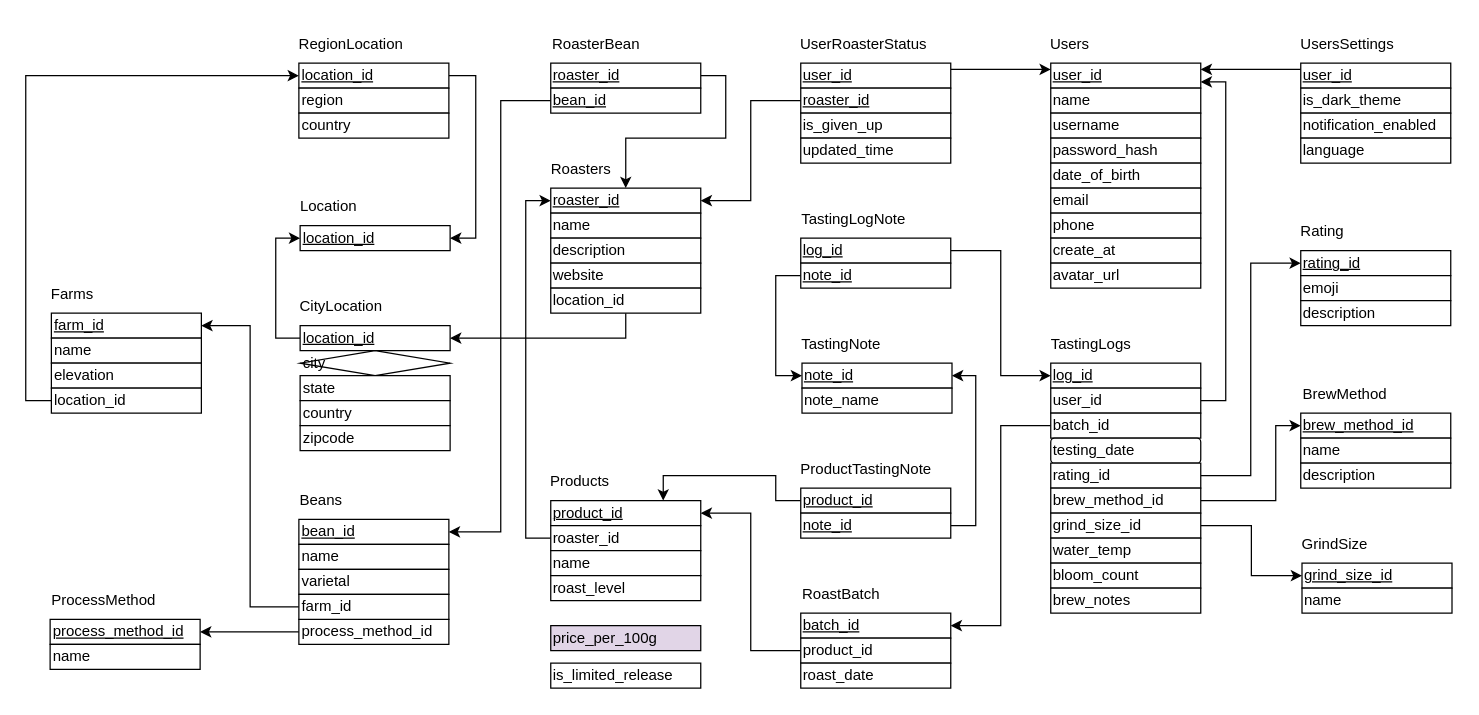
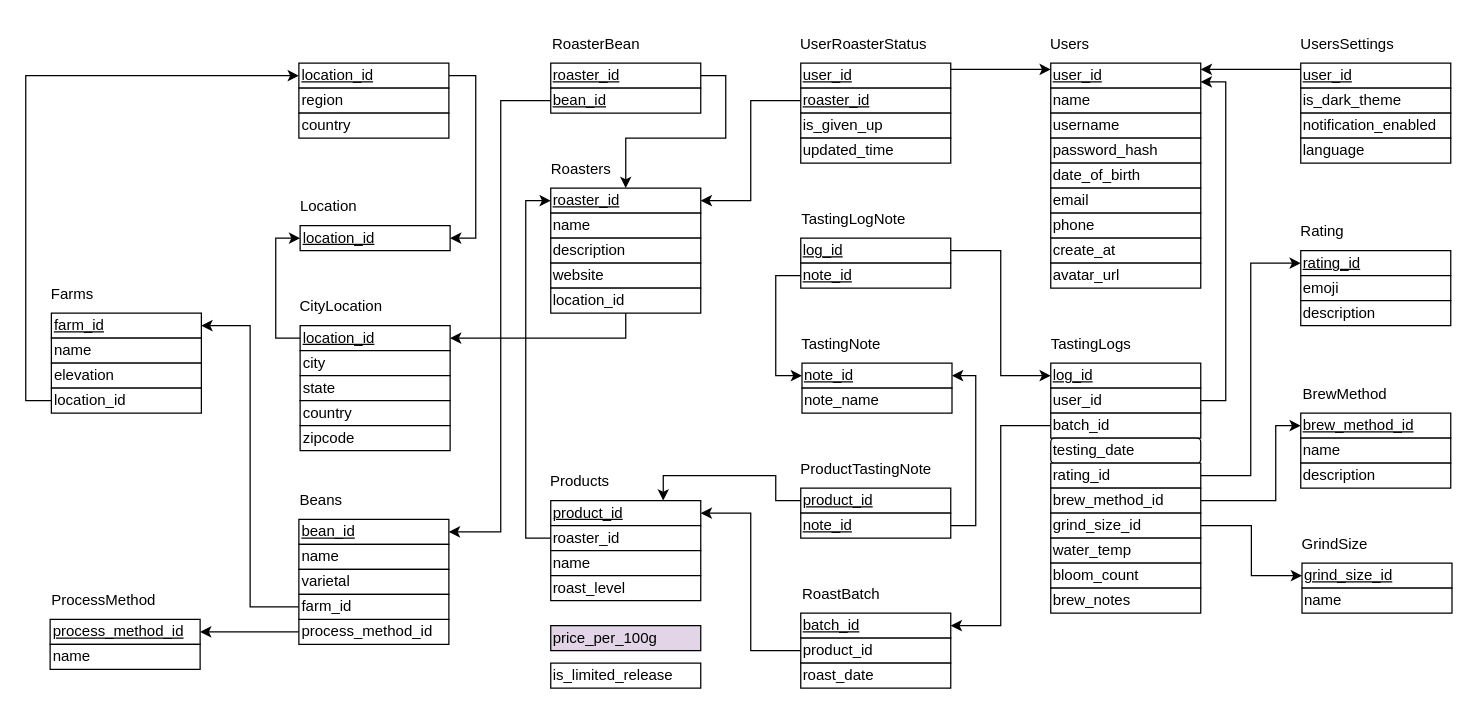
(350, 44) -> none
(375, 363) -> (375, 363)
